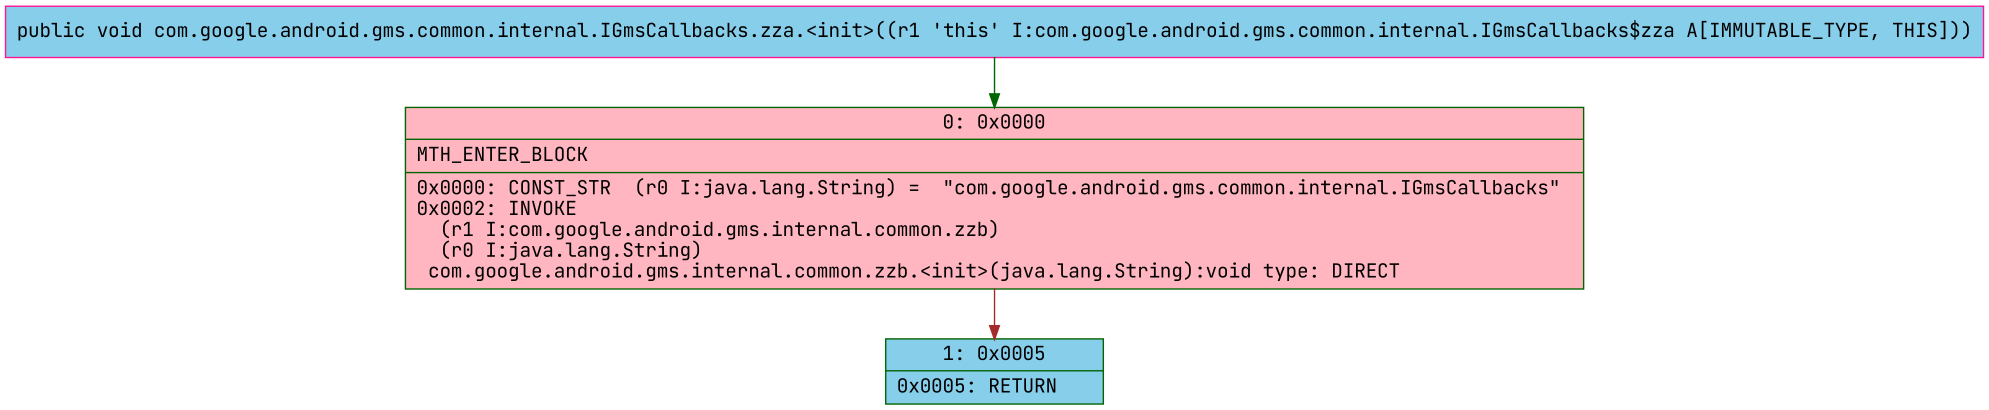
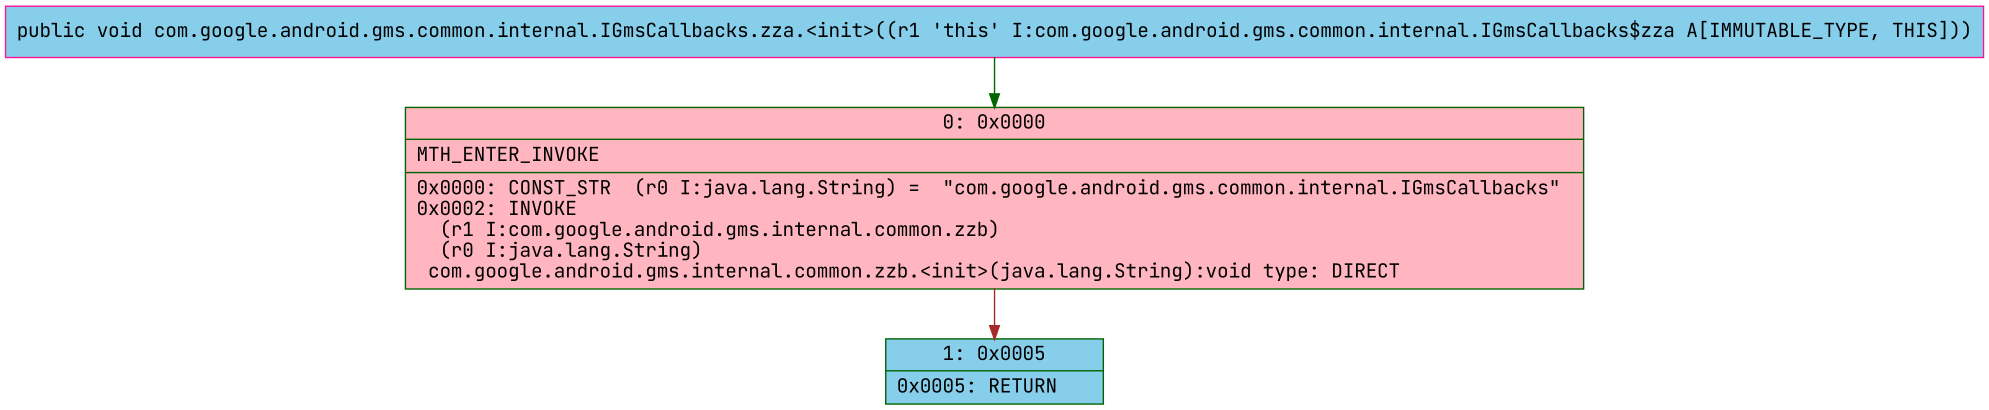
(502, 155) -> (509, 155)
